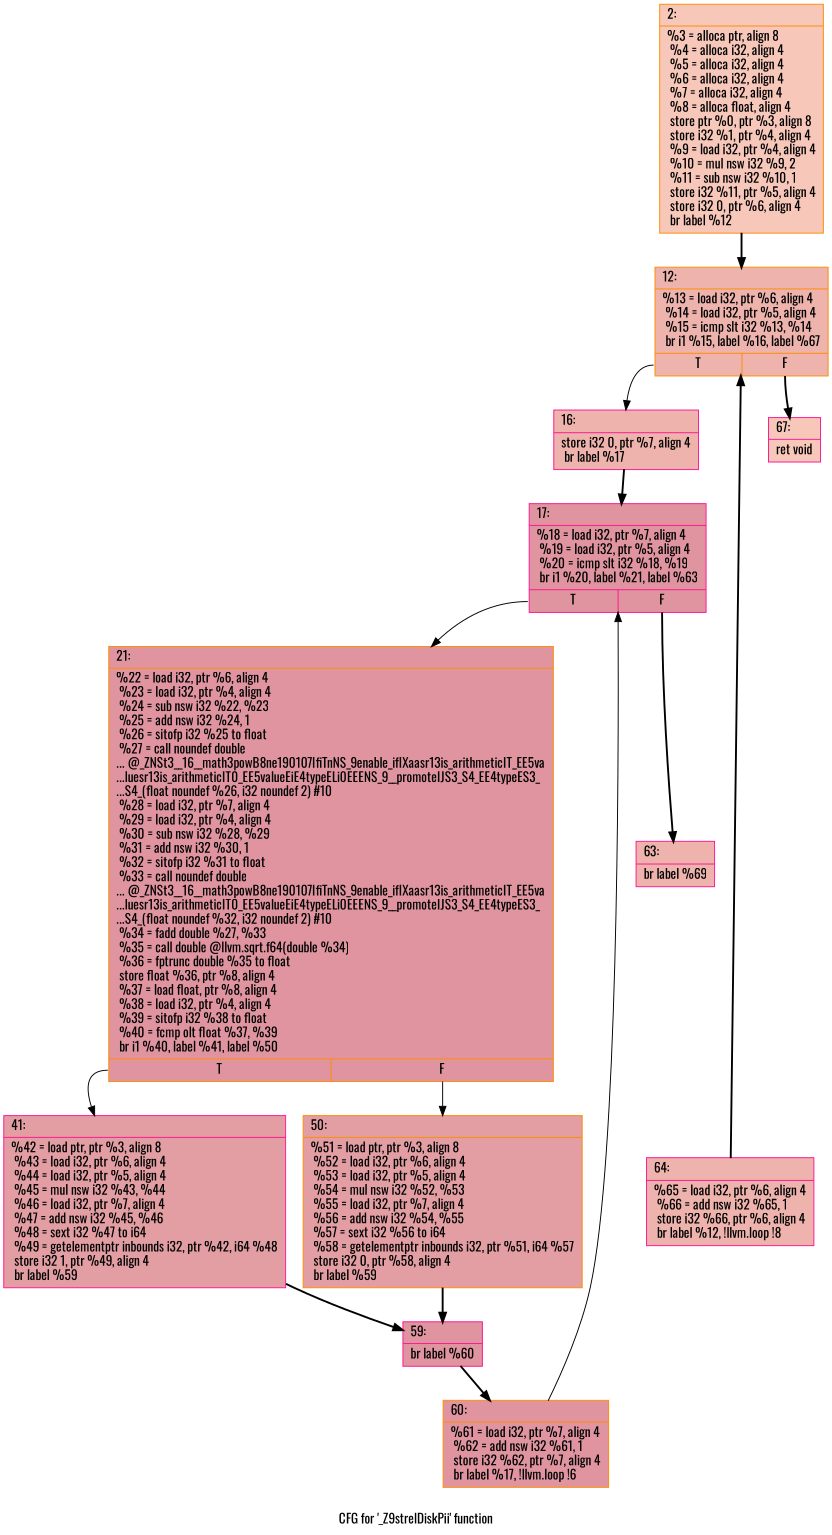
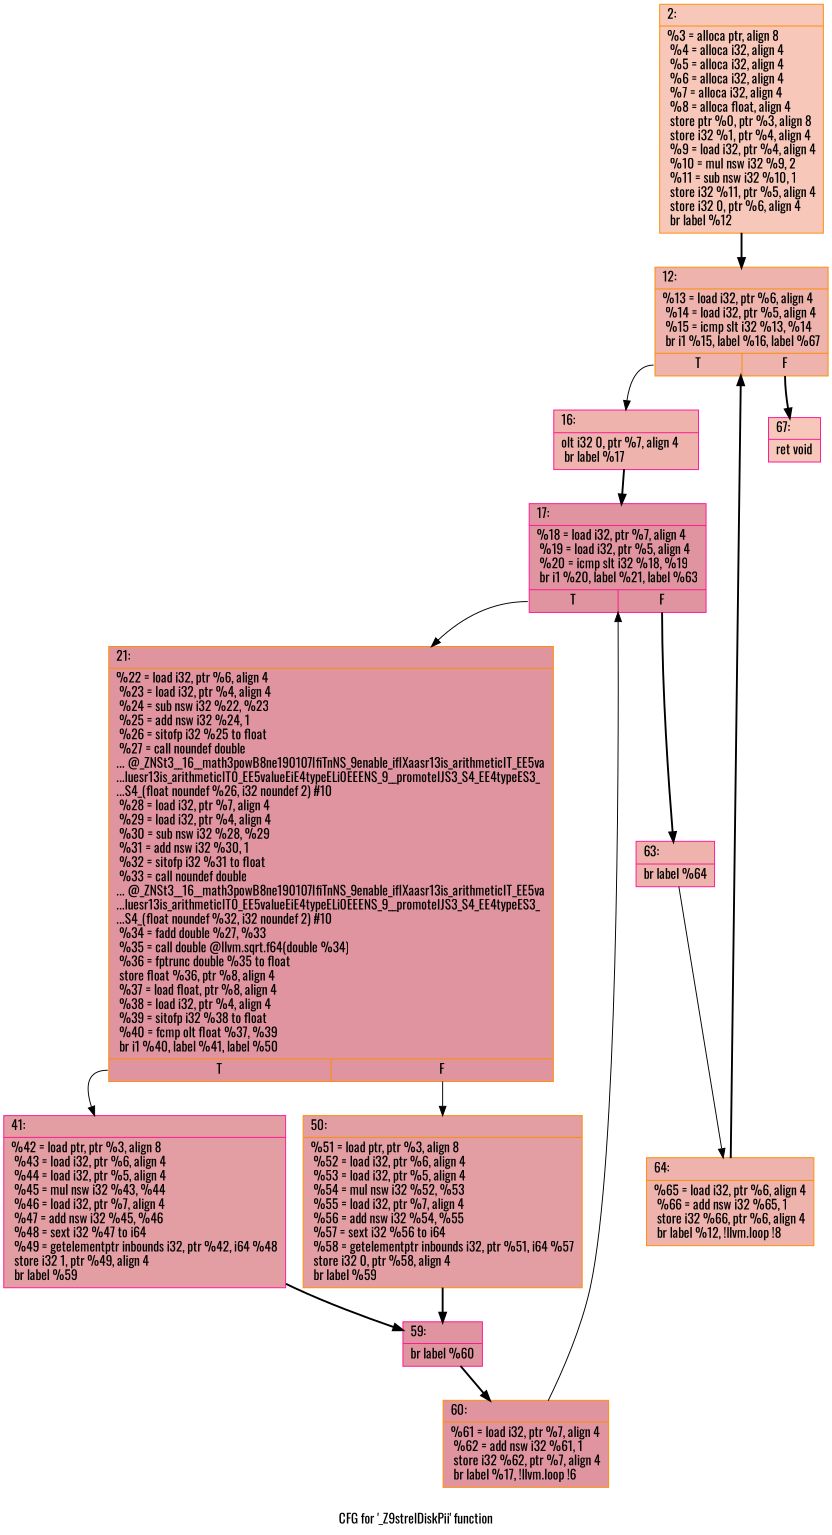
(626, 444) -> (620, 444)
(675, 875) -> (675, 875)
none -> (700, 1017)
(730, 1202) -> (730, 1202)
